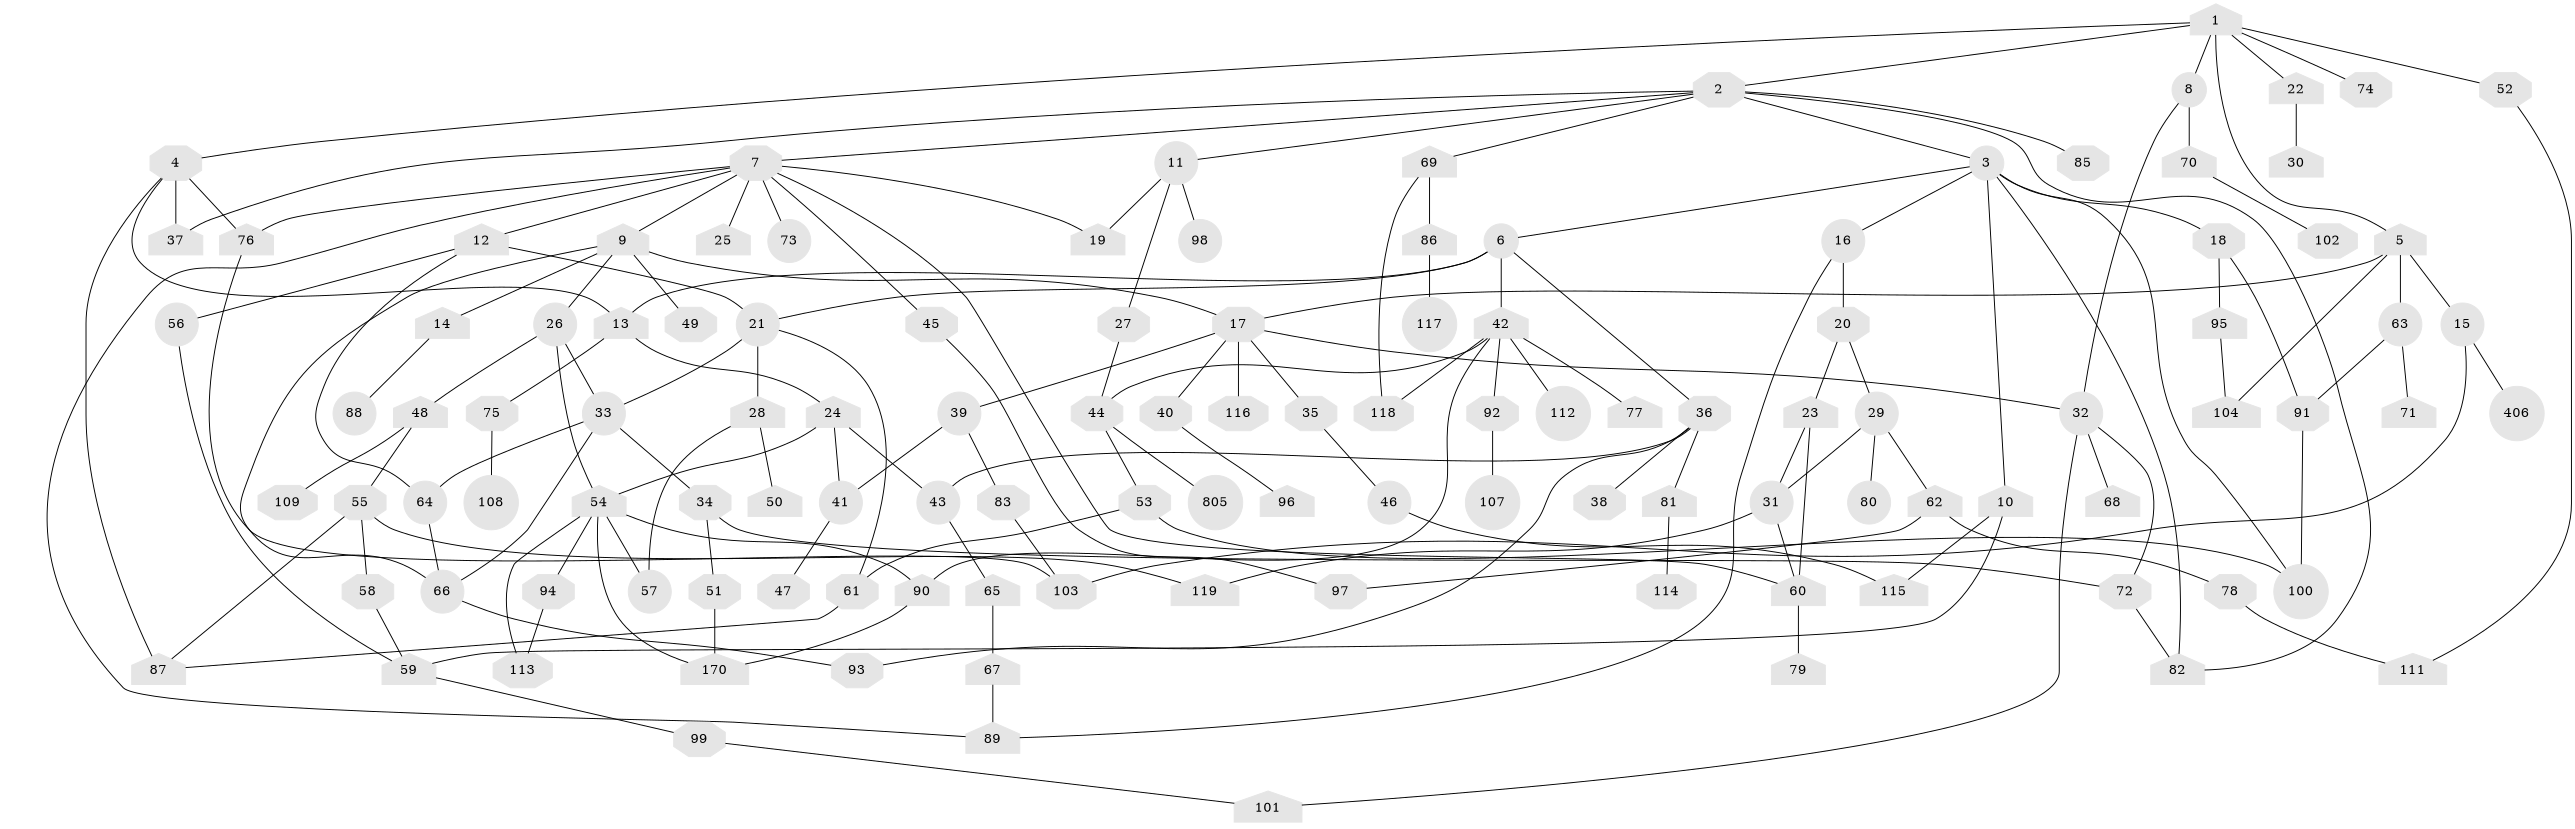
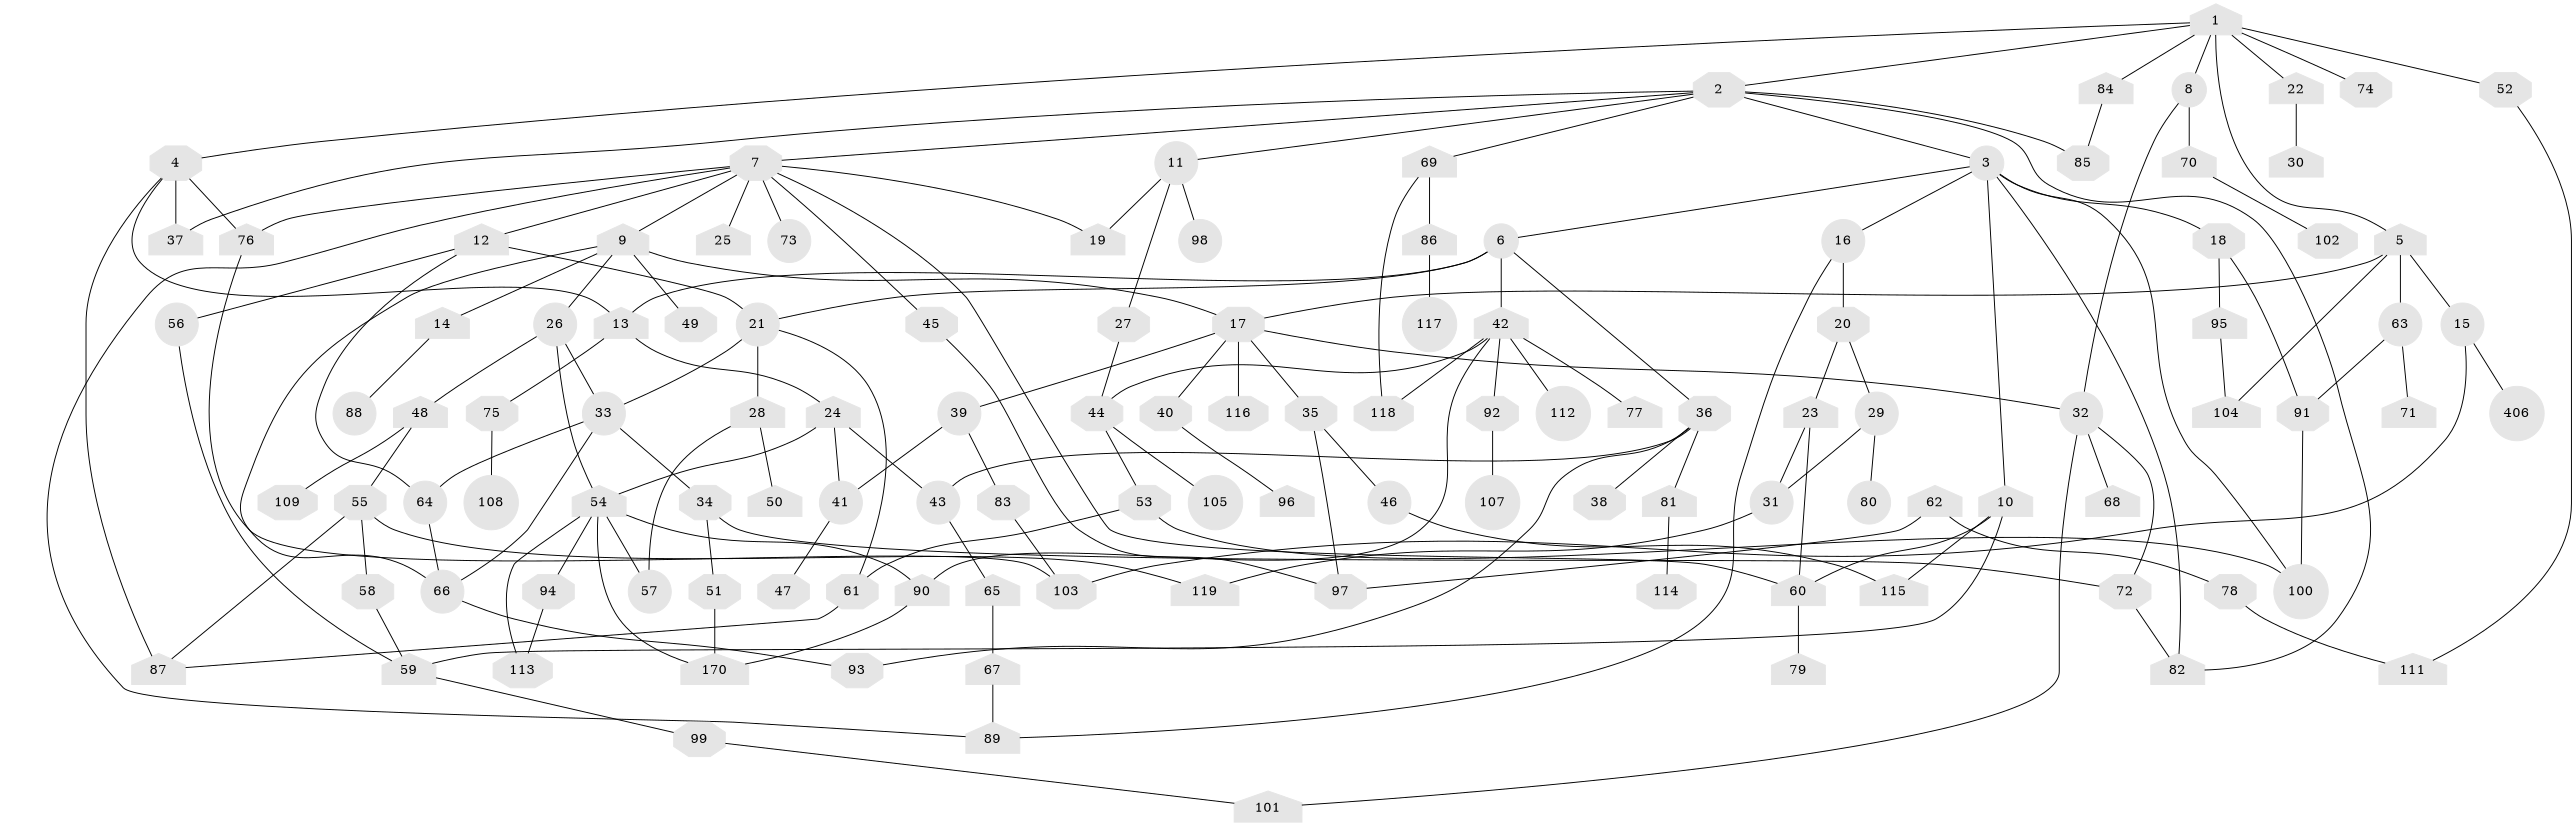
none -> (2106, 90)
(1907, 460) -> none
none -> (1327, 502)
(1215, 503) -> (1215, 503)
(1782, 538) -> (1917, 548)
